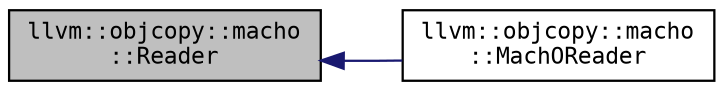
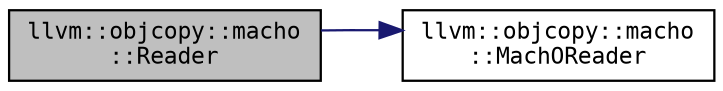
(373, 61) -> (350, 30)
